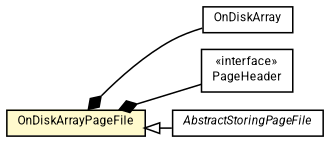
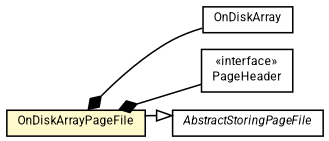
(166, 128) -> (150, 116)
